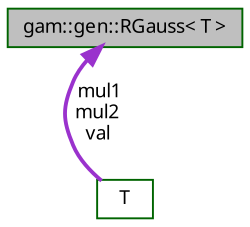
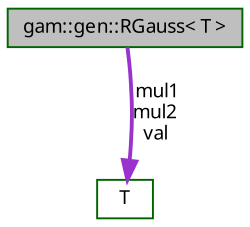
(66, 123) -> (132, 104)
